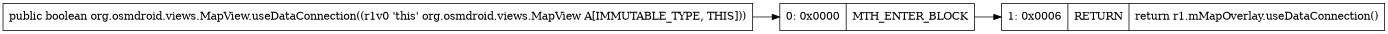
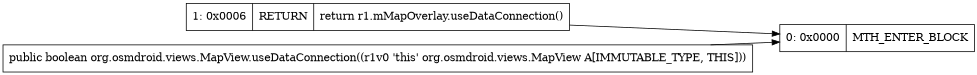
(984, 17) -> (671, 29)
